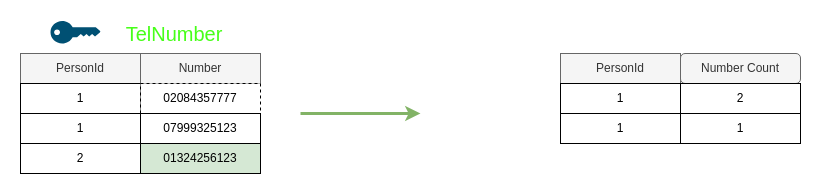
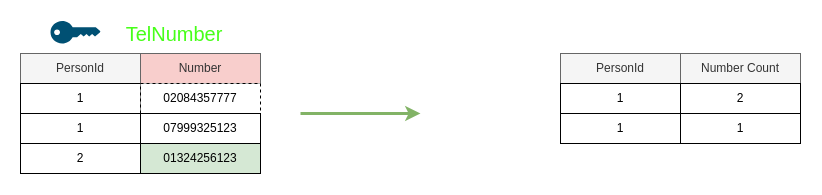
(201, 69) -> (201, 69)
(741, 69) -> (741, 69)
